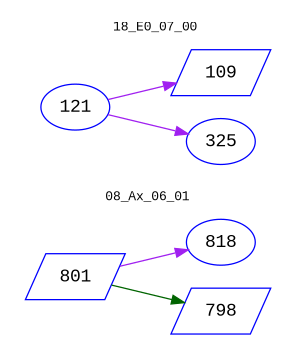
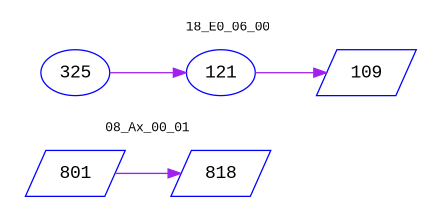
(156, 27) -> (229, 27)
(142, 123) -> (141, 73)
(148, 197) -> (148, 128)
(221, 242) -> (221, 173)
(221, 311) -> none
